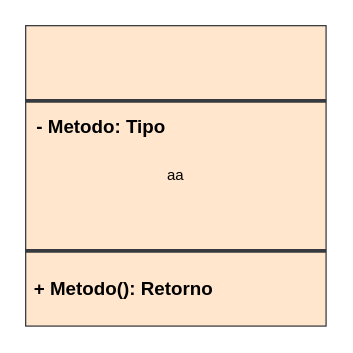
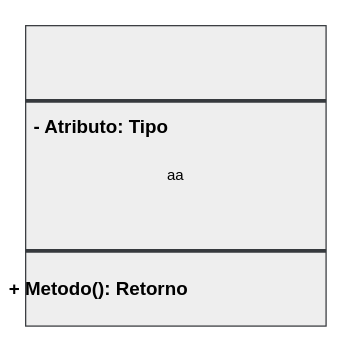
(101, 126) -> (101, 126)
(176, 176) -> (176, 176)
(126, 288) -> (101, 288)
